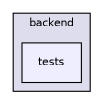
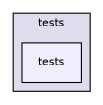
(52, 24) -> (52, 24)
